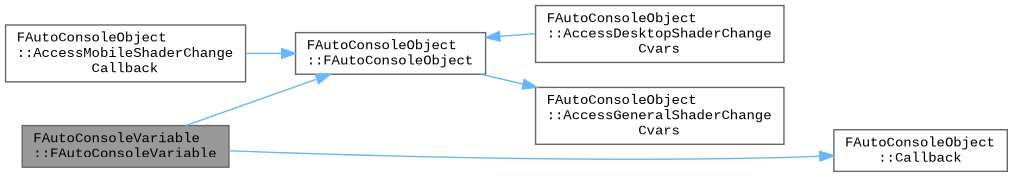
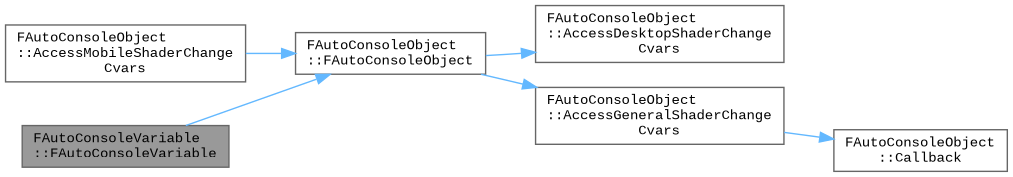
(518, 35) -> (504, 55)
(126, 53) -> (126, 53)
(524, 158) -> (802, 135)
